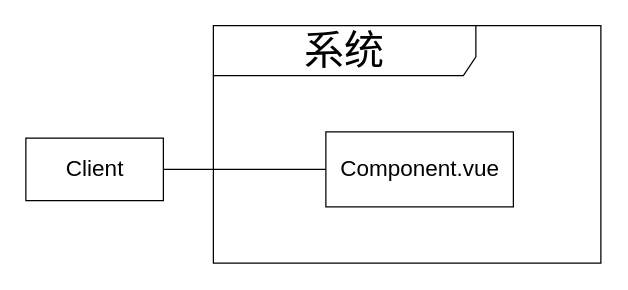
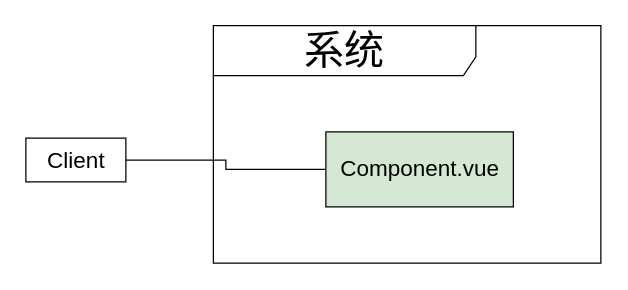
(94, 169) -> (76, 160)
(419, 169) -> (419, 169)
